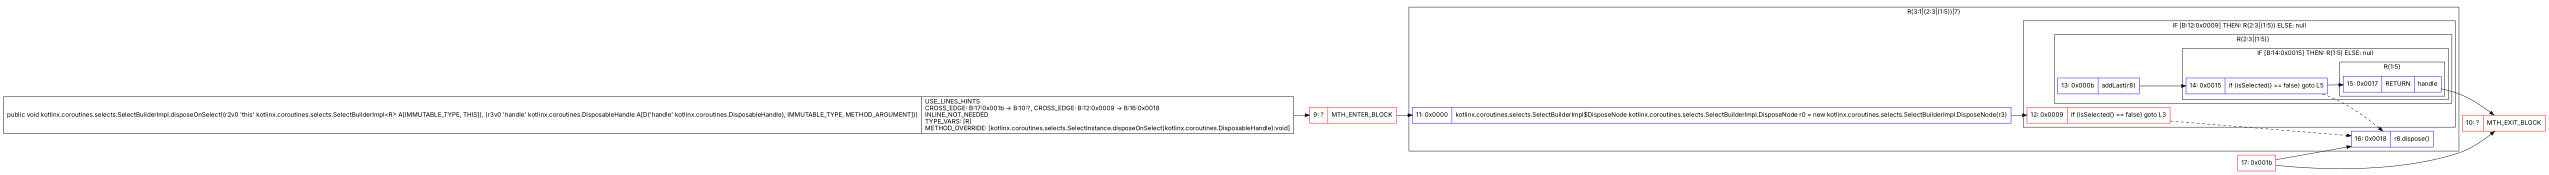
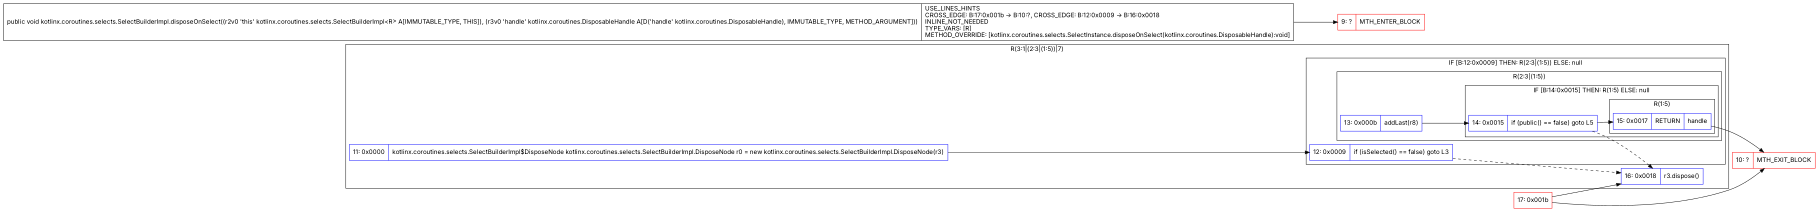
(2276, 86) -> (1552, 123)
(1402, 115) -> none
(2099, 115) -> (1381, 152)
(2412, 139) -> (1682, 176)
